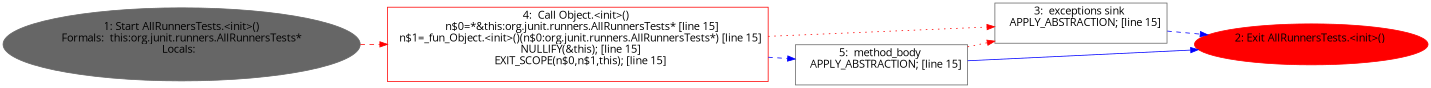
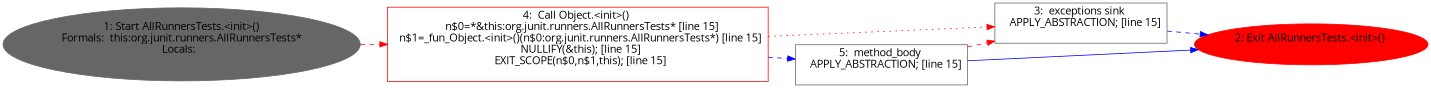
(977, 45) -> (977, 45)
